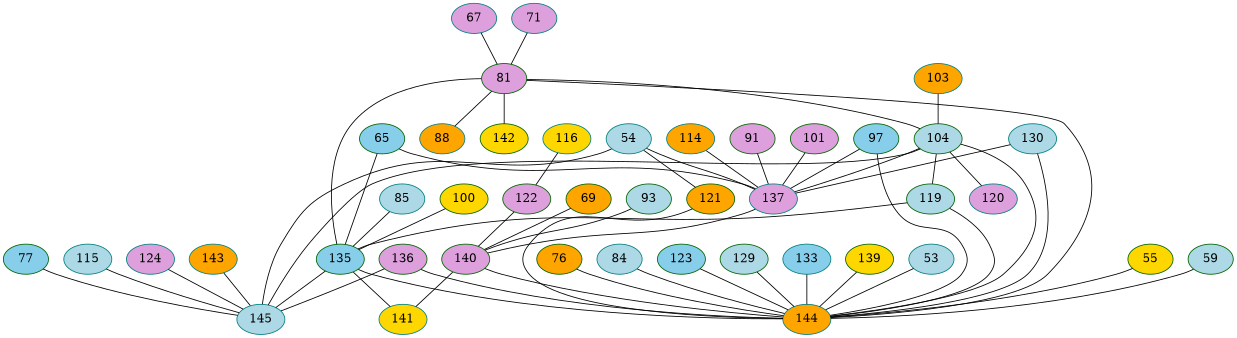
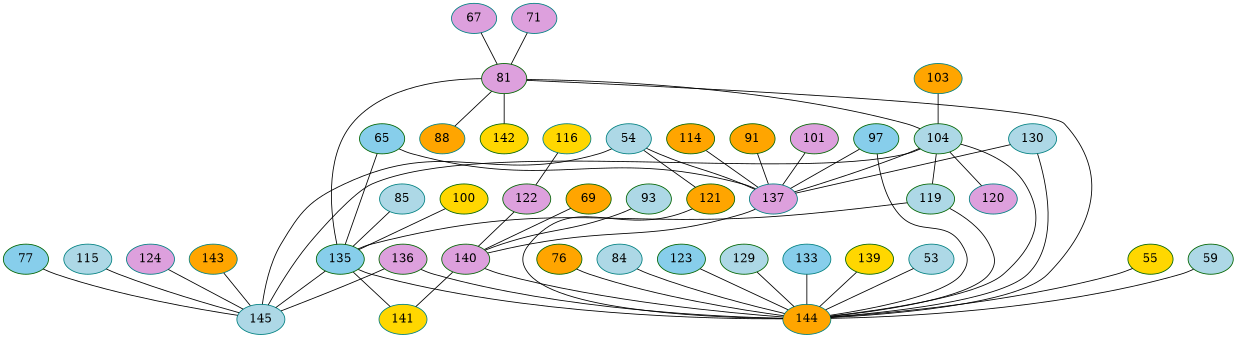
(691, 139) -> (691, 139)
(752, 139) -> (752, 139)
